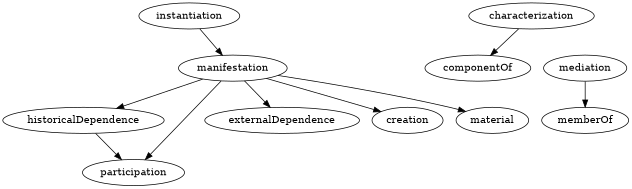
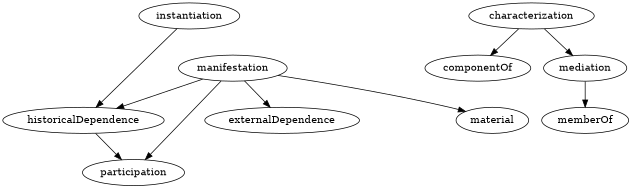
(209, 39) -> (139, 65)
none -> (556, 40)
(408, 120) -> none
